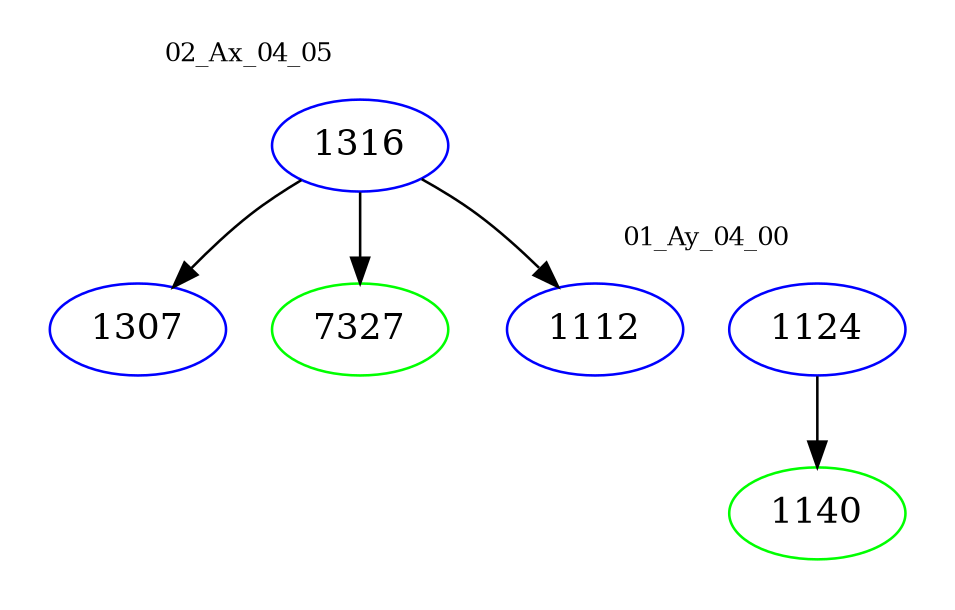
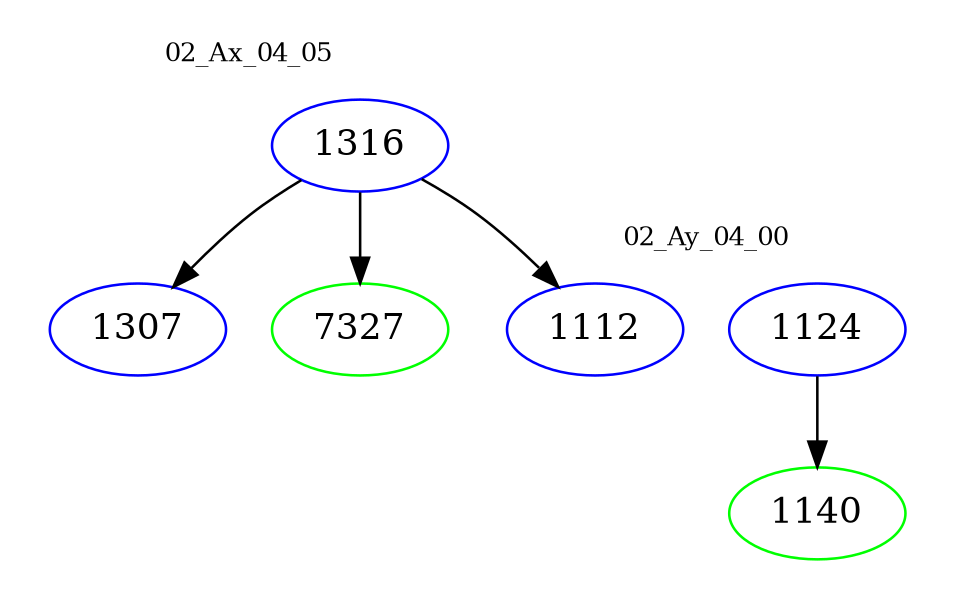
(706, 239) -> (706, 239)
